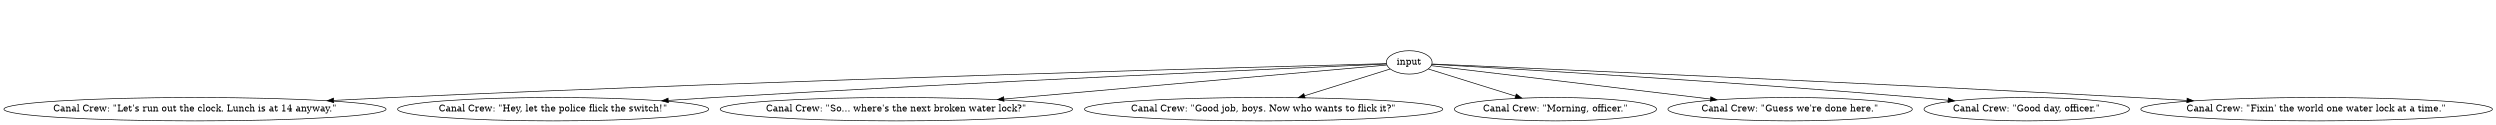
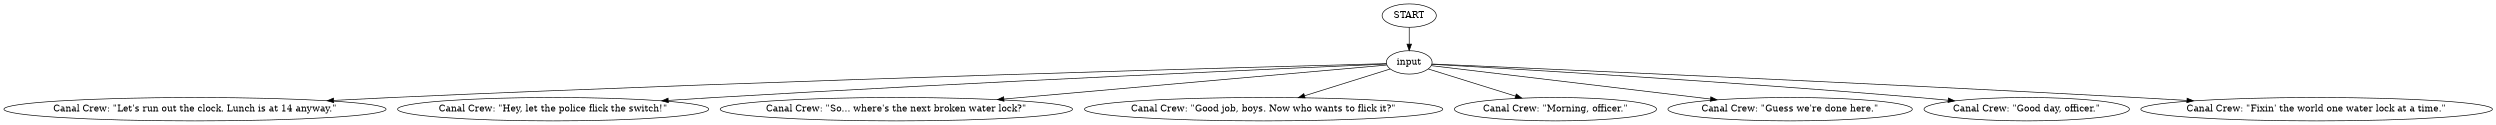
none -> (1409, 16)
